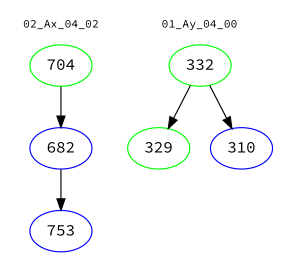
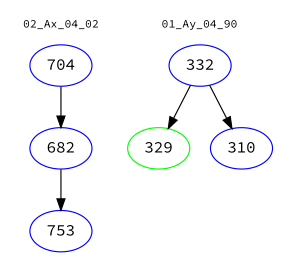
(200, 25) -> (200, 25)
(61, 66) -> (61, 66)
(200, 66) -> (200, 66)
